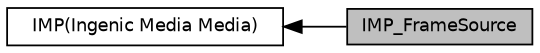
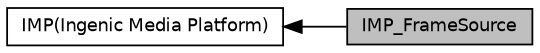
(145, 27) -> (145, 27)
